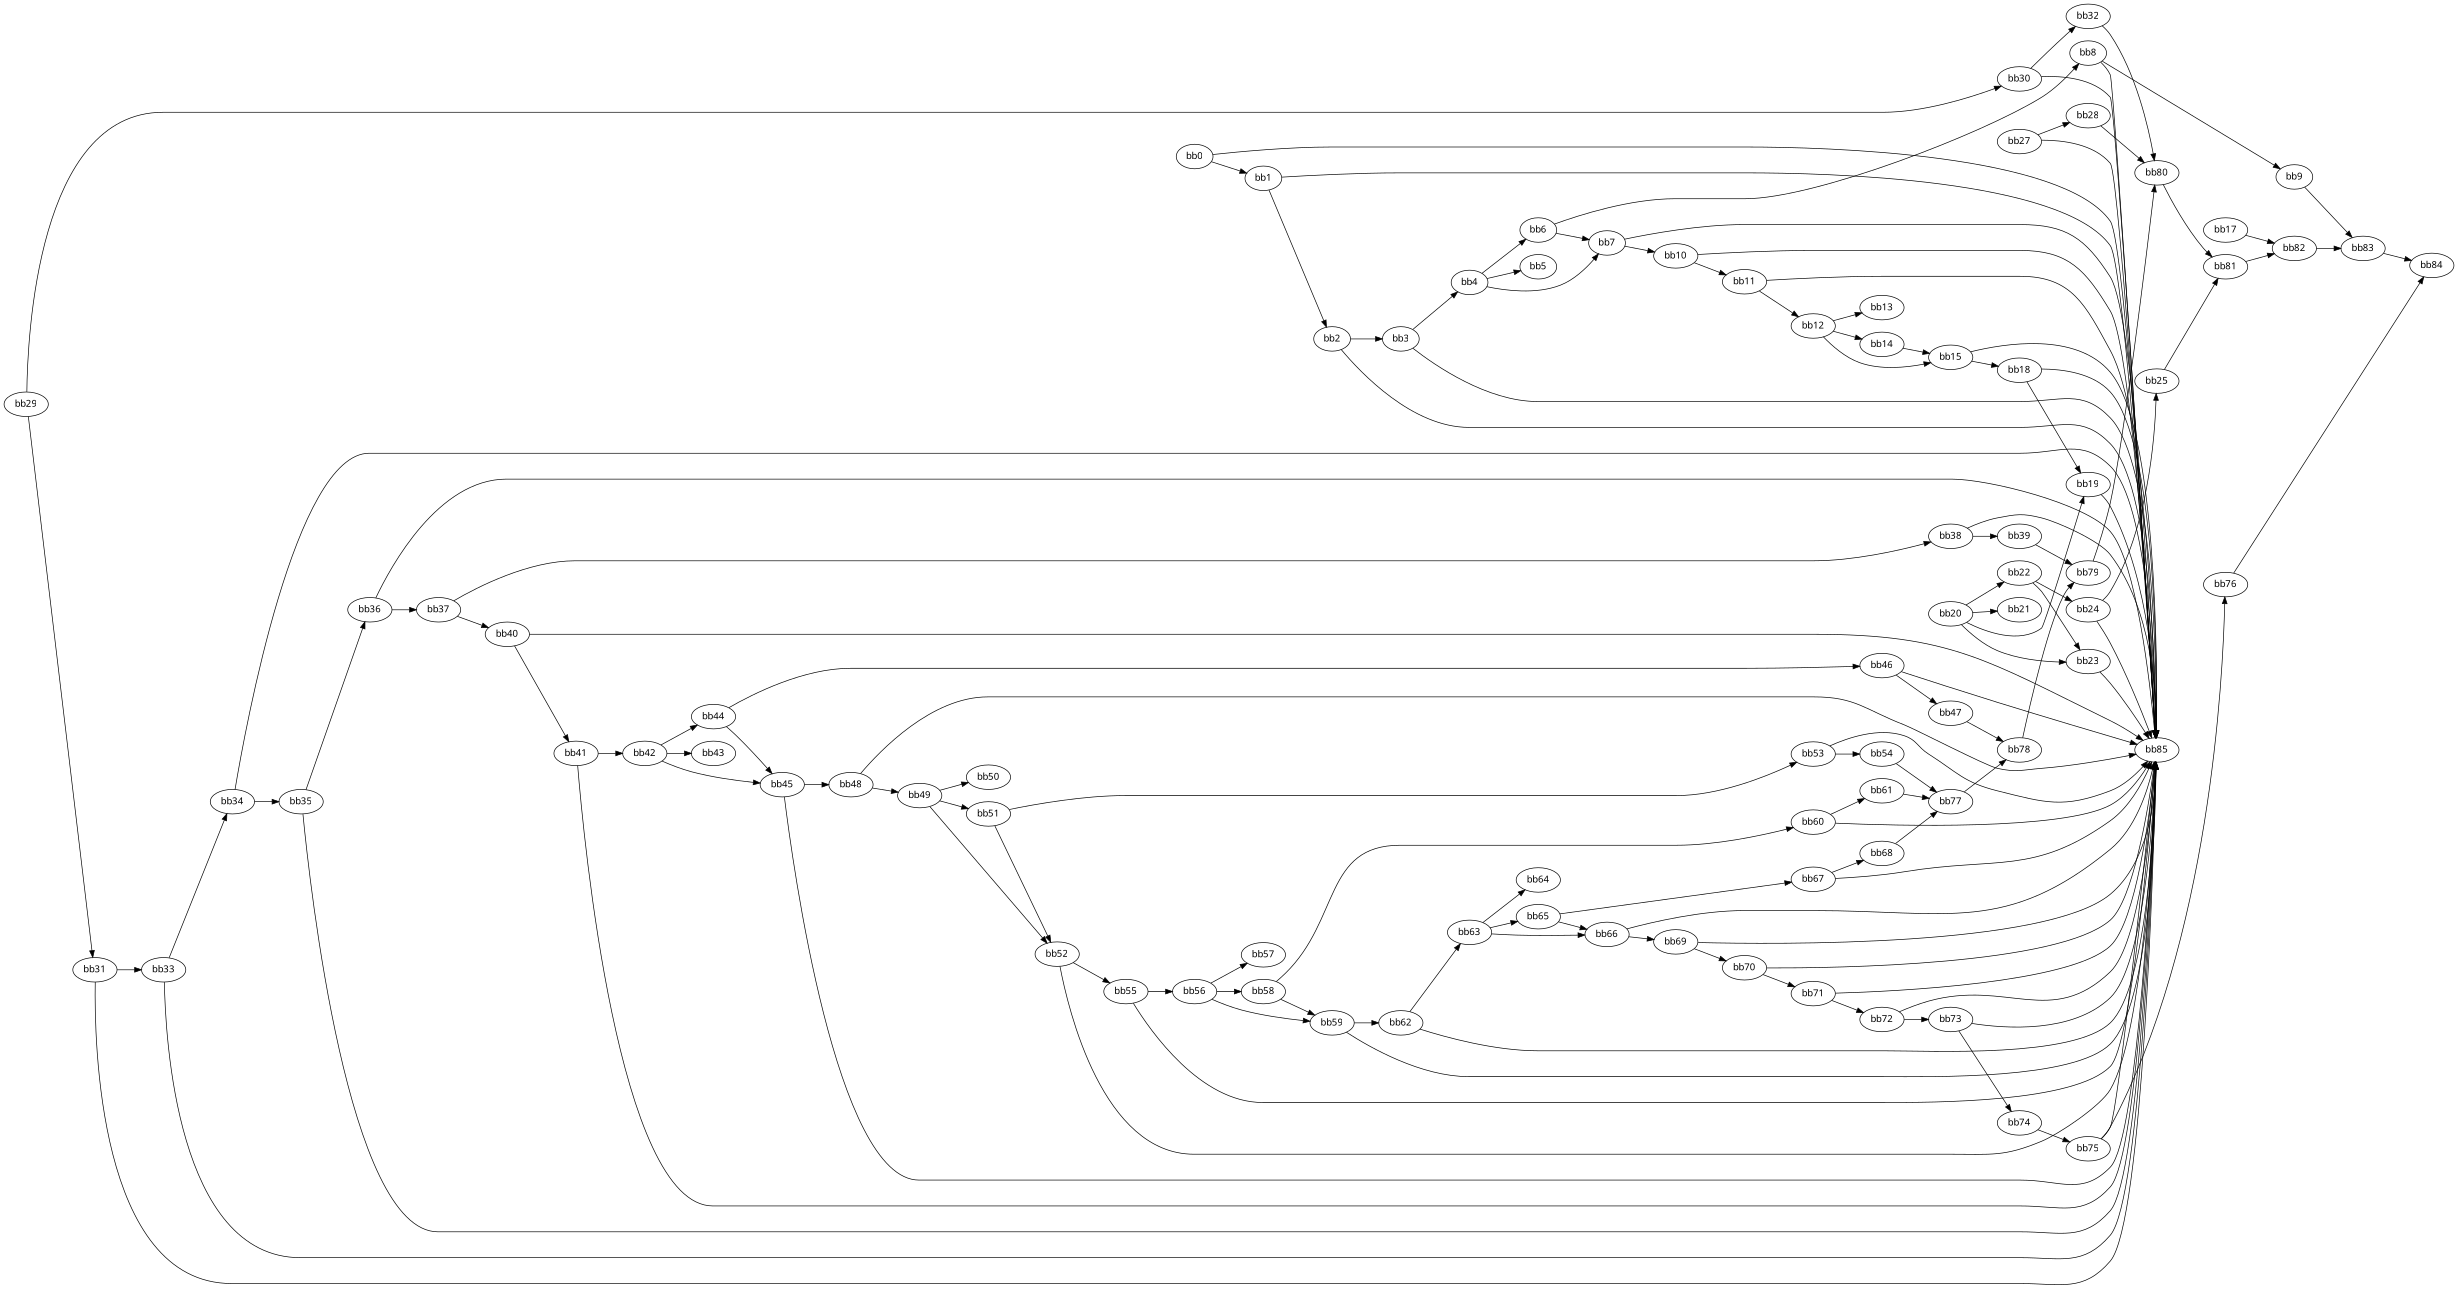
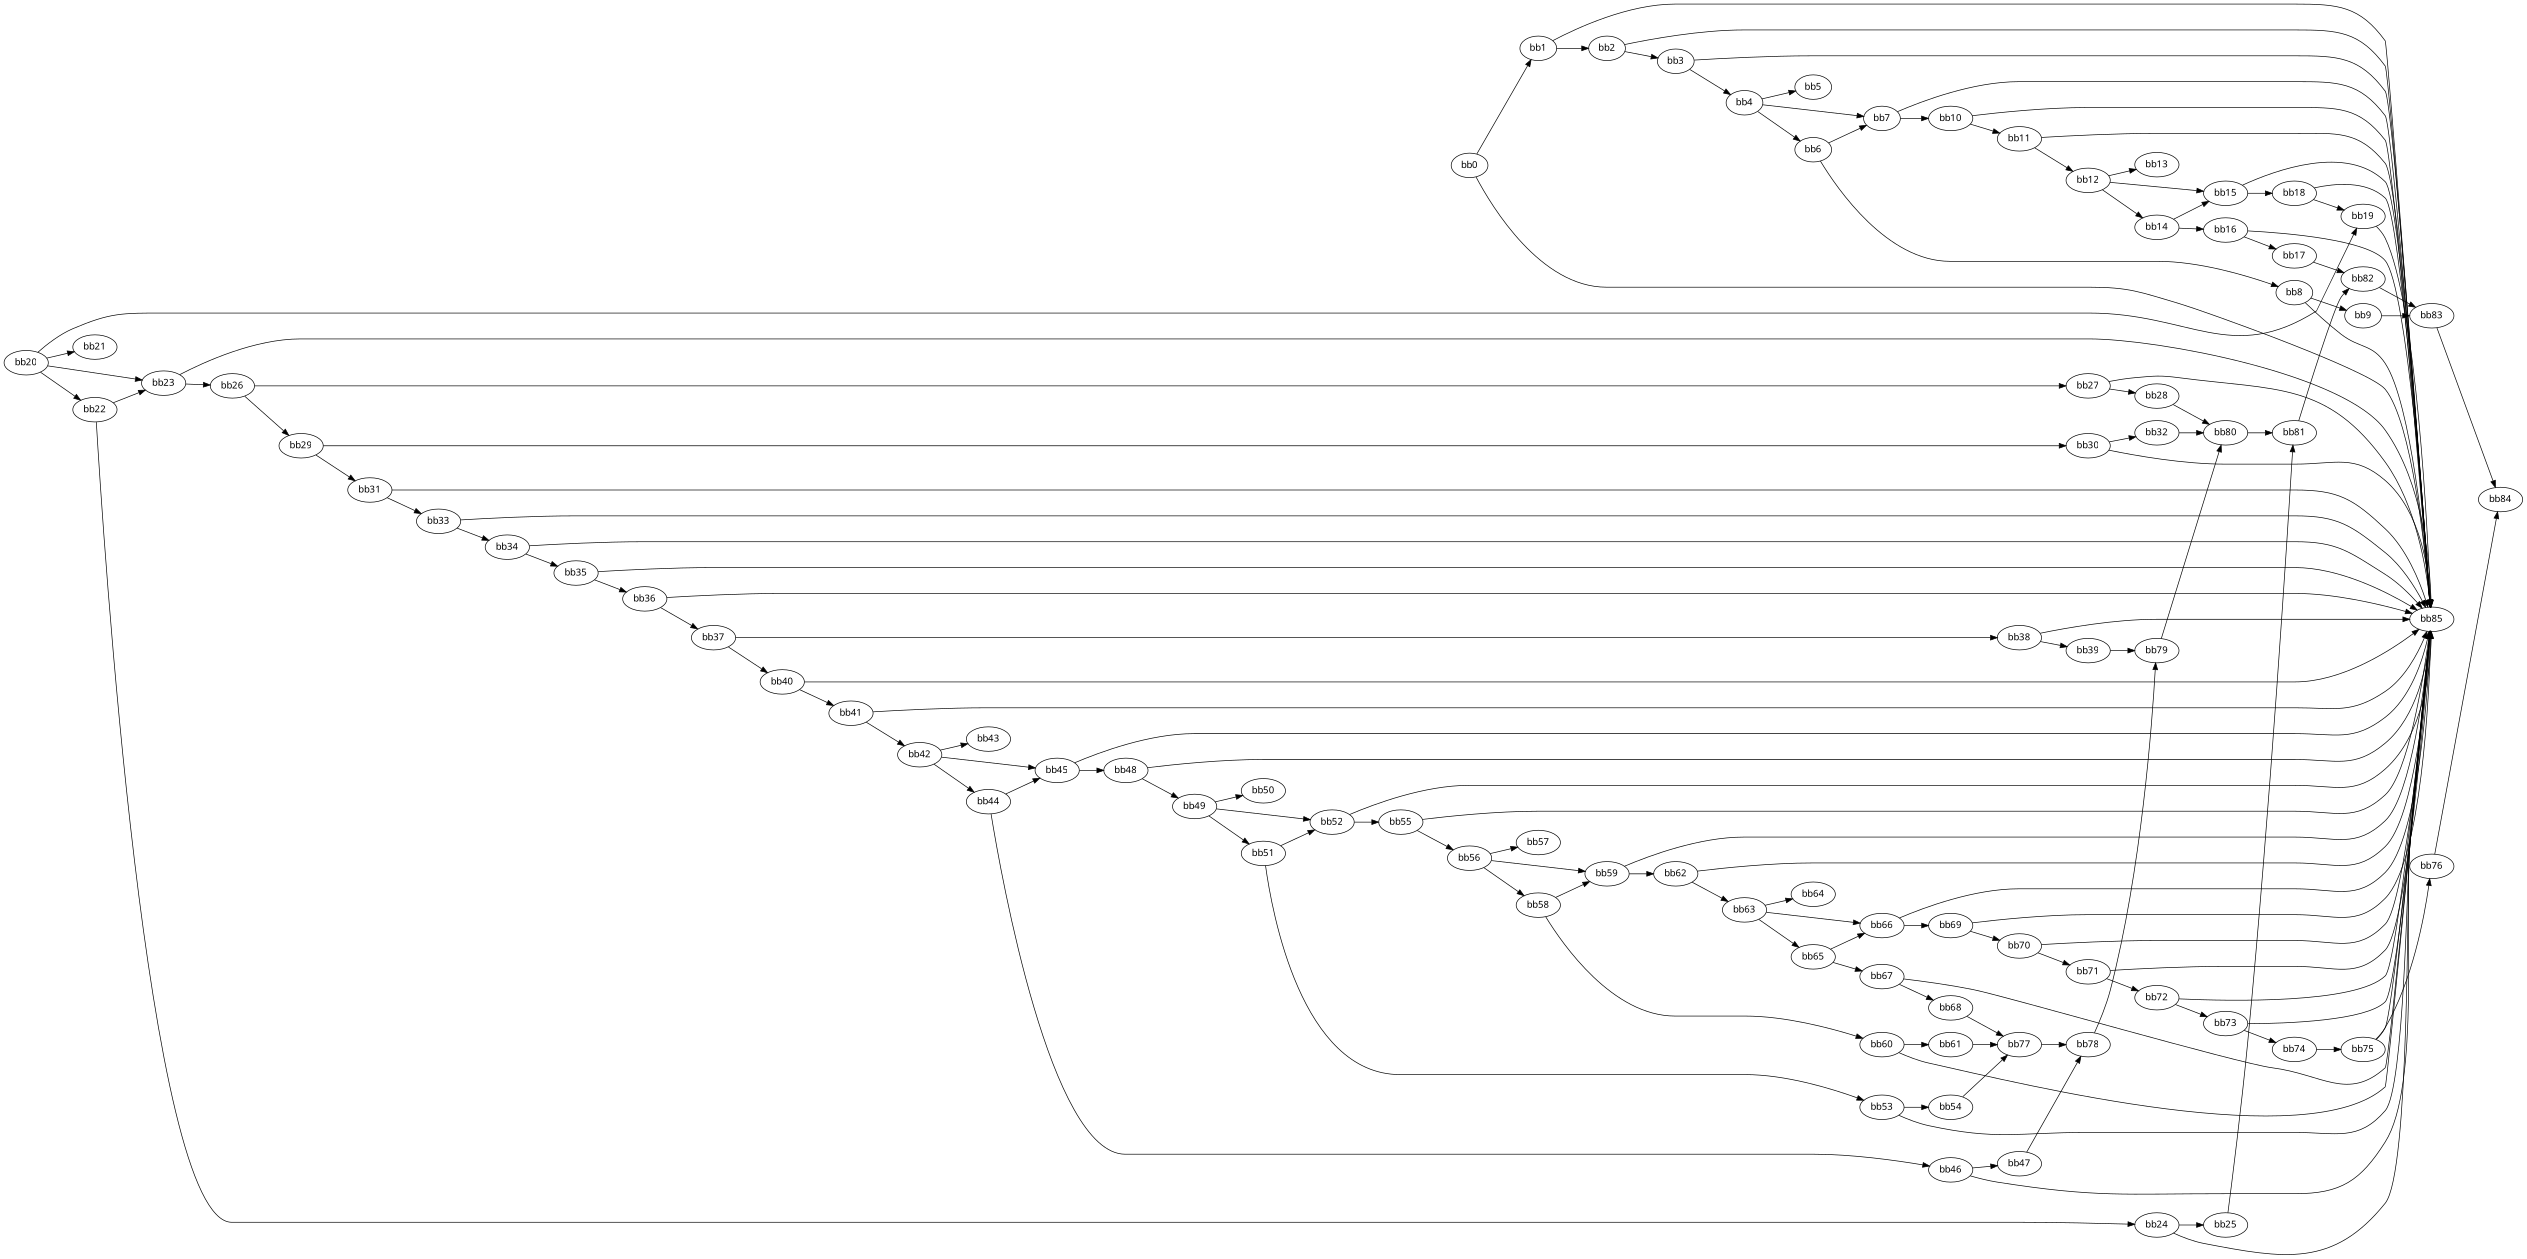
none -> (2226, 230)
none -> (232, 386)
